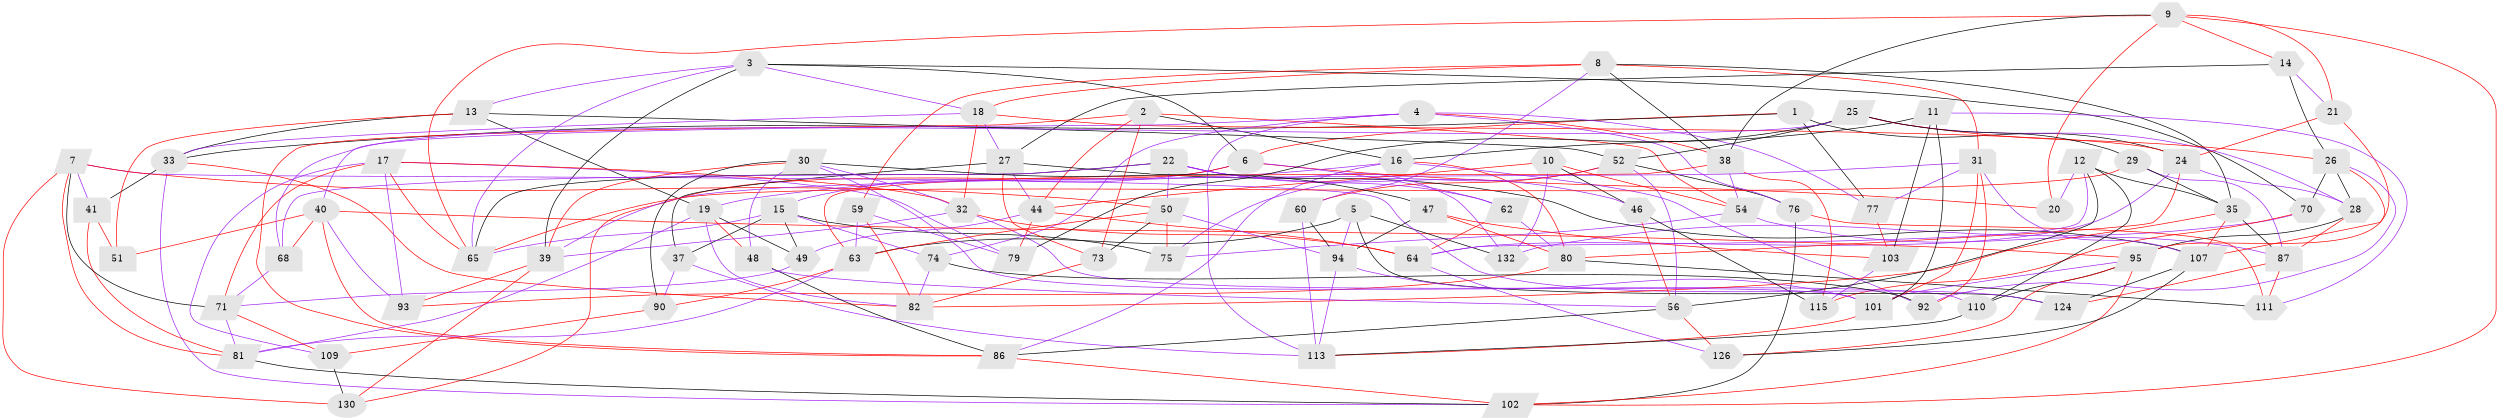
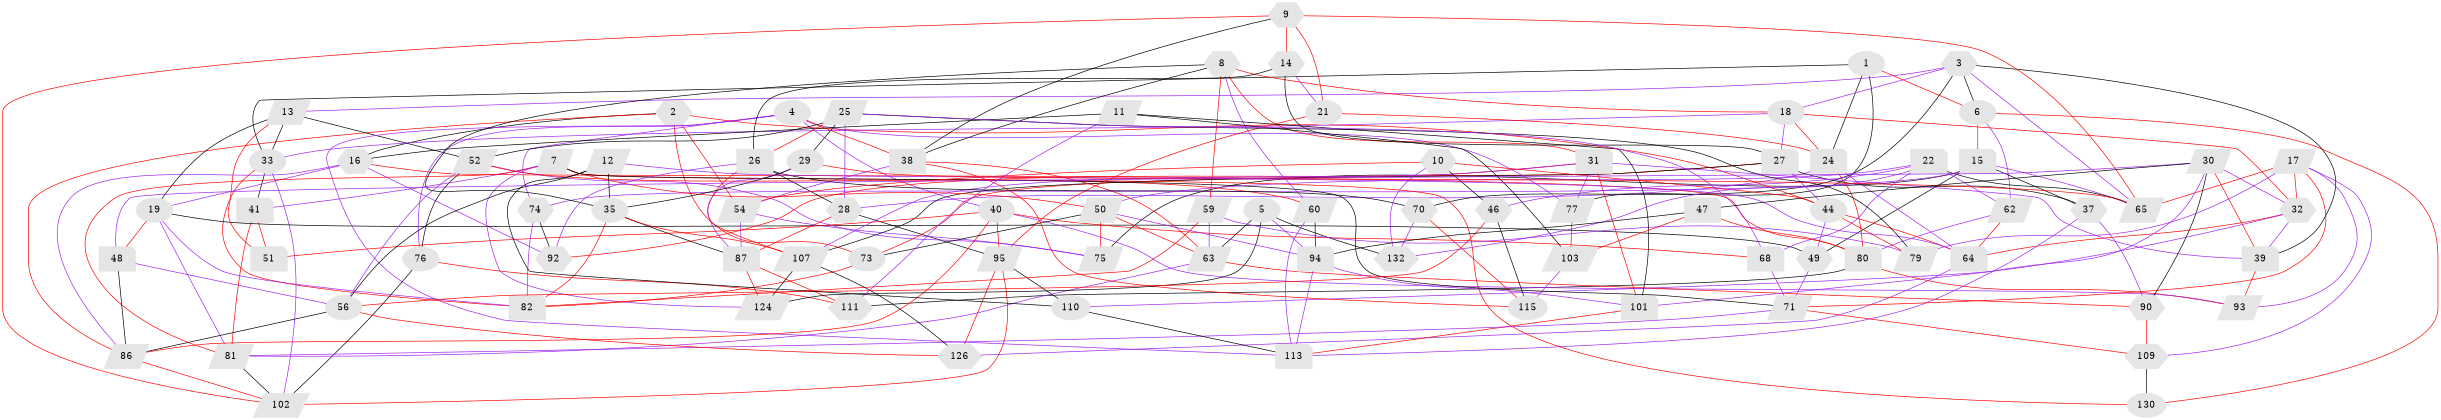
(2055, 210) -> none
(2055, 271) -> none
(449, 330) -> none
